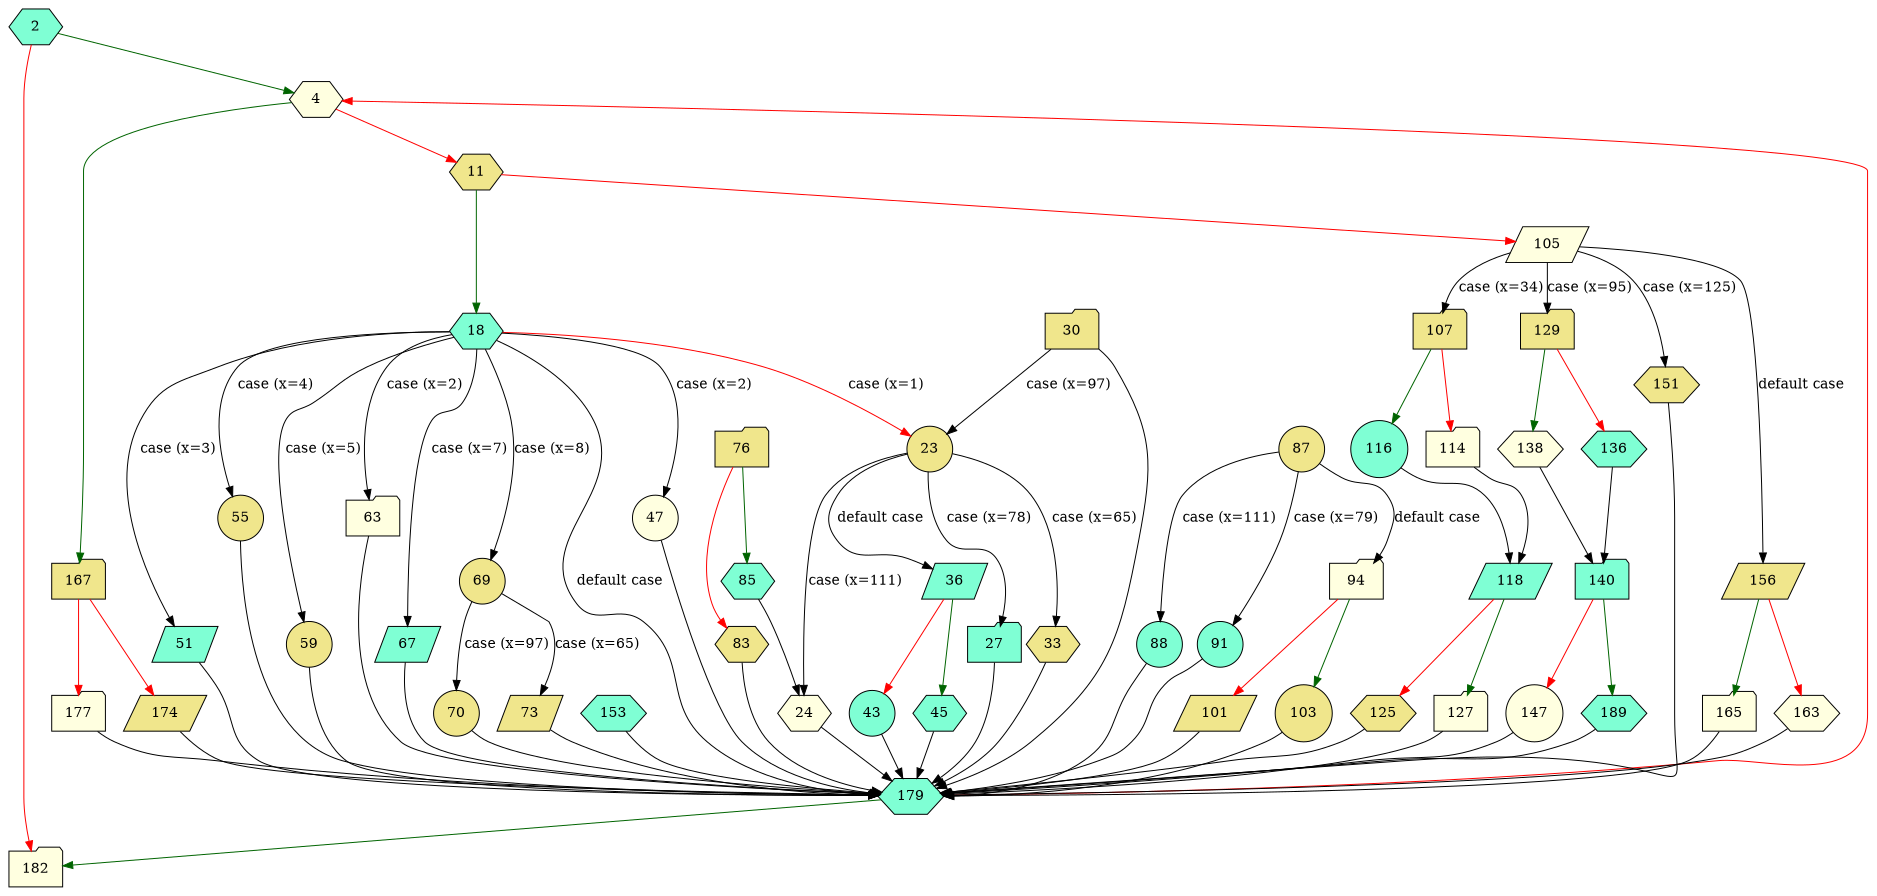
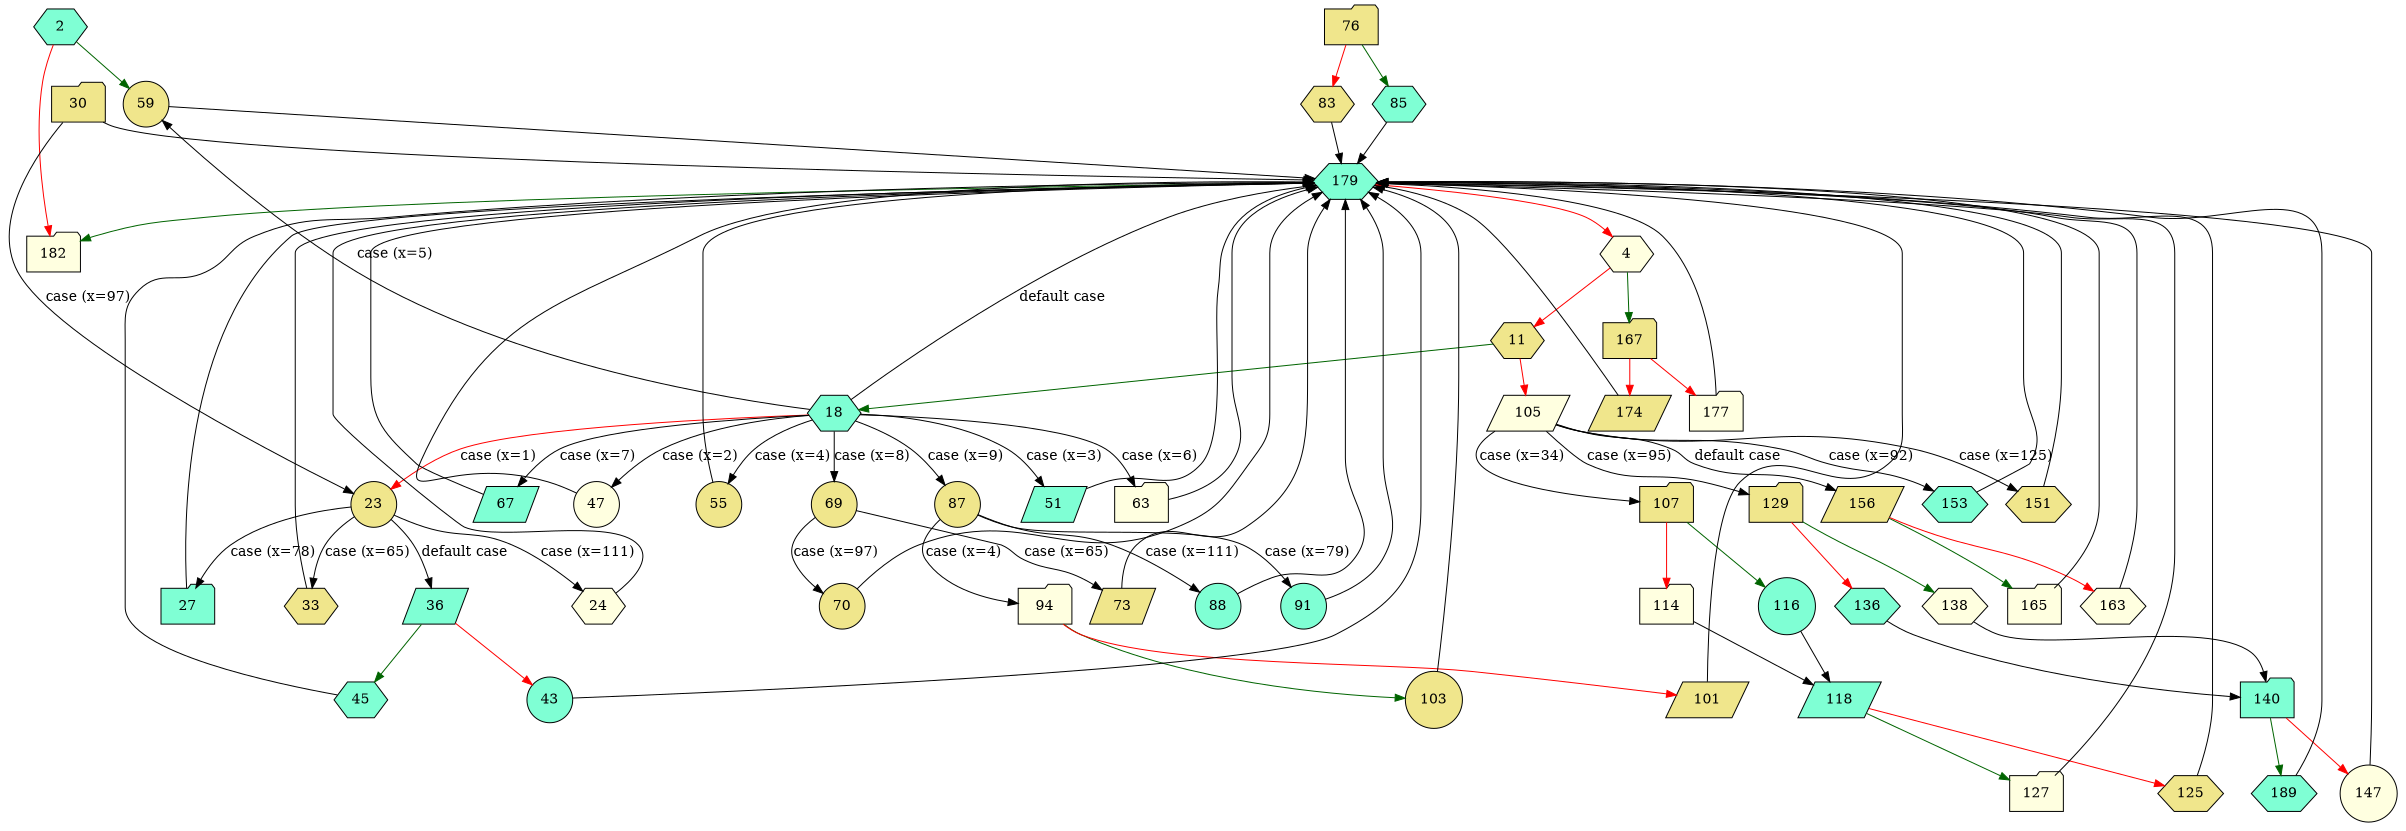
(171, 62) -> (99, 62)
(425, 385) -> (1159, 456)
none -> (902, 443)
none -> (1761, 446)
(1437, 518) -> (964, 552)
(779, 642) -> (1375, 139)
